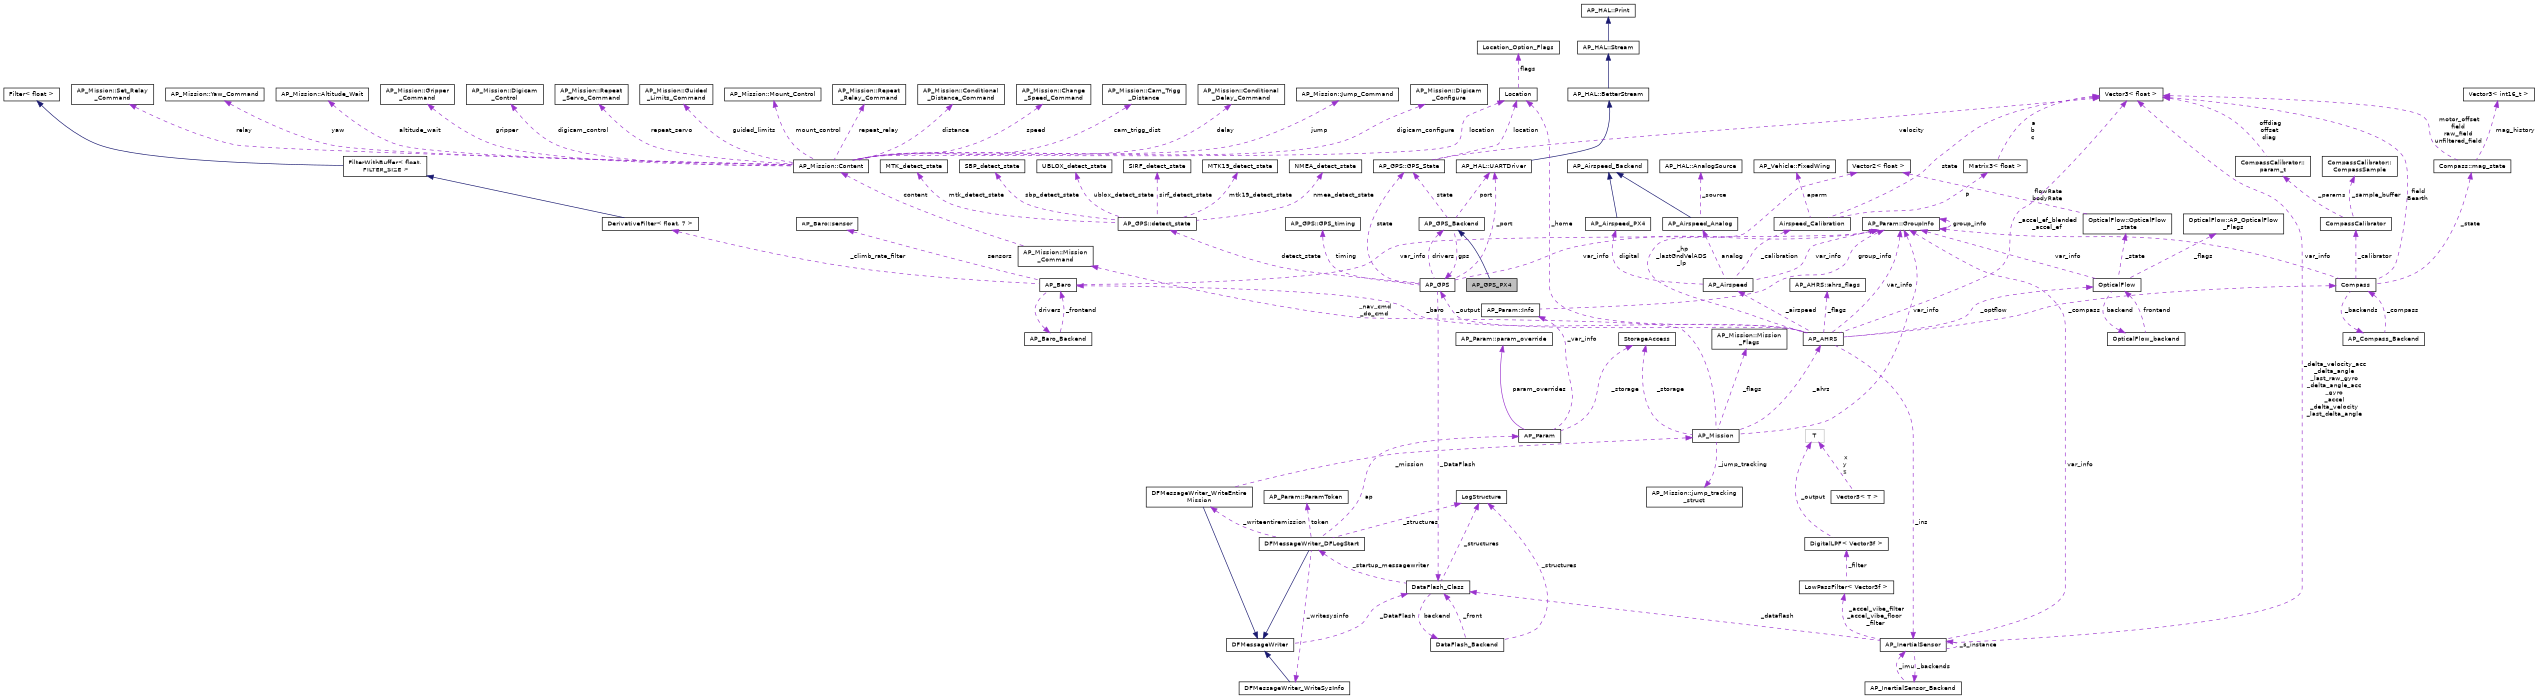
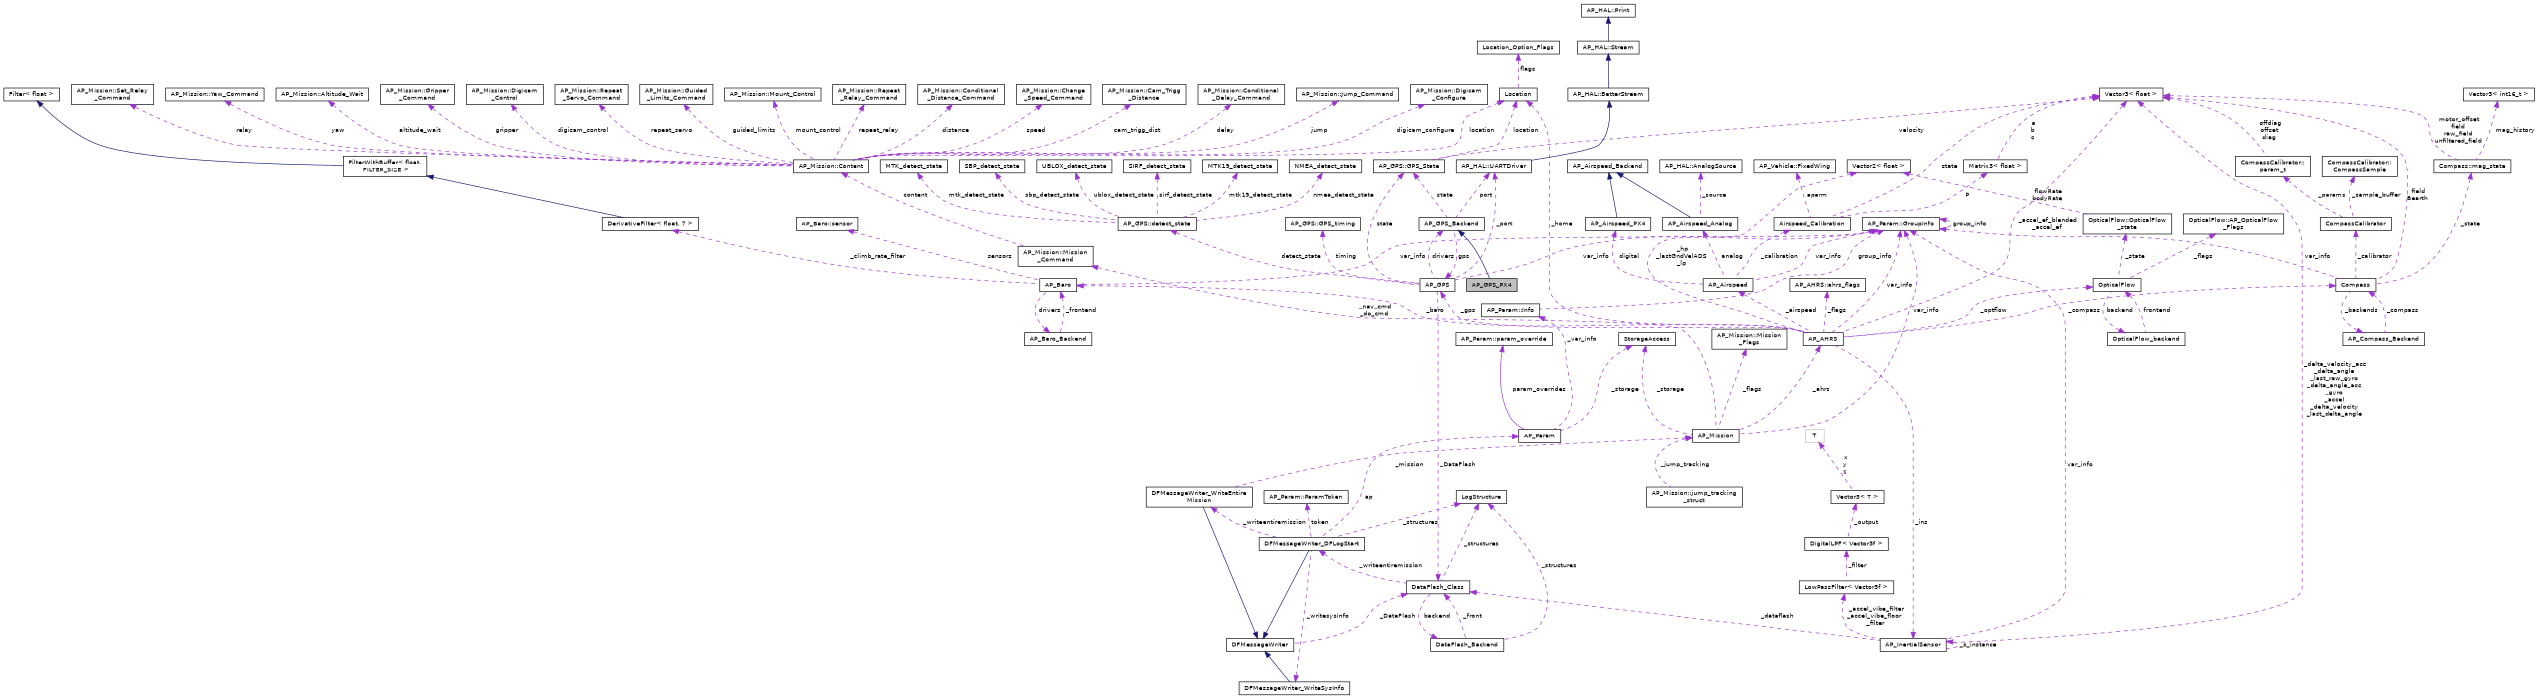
(2012, 255) -> none
(1467, 310) -> (1467, 310)
(1716, 463) -> (1657, 458)
(1797, 500) -> (1851, 524)
(1390, 566) -> (1390, 566)
(1913, 688) -> none
